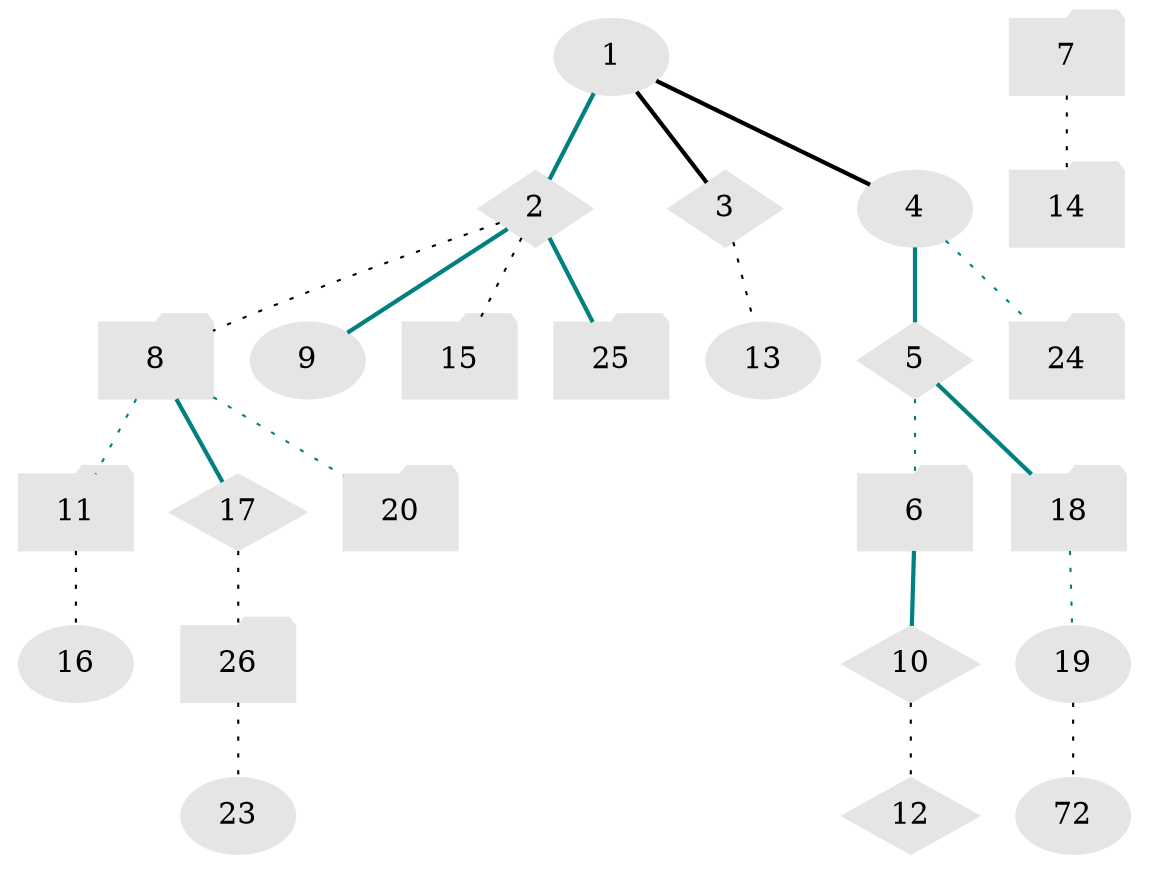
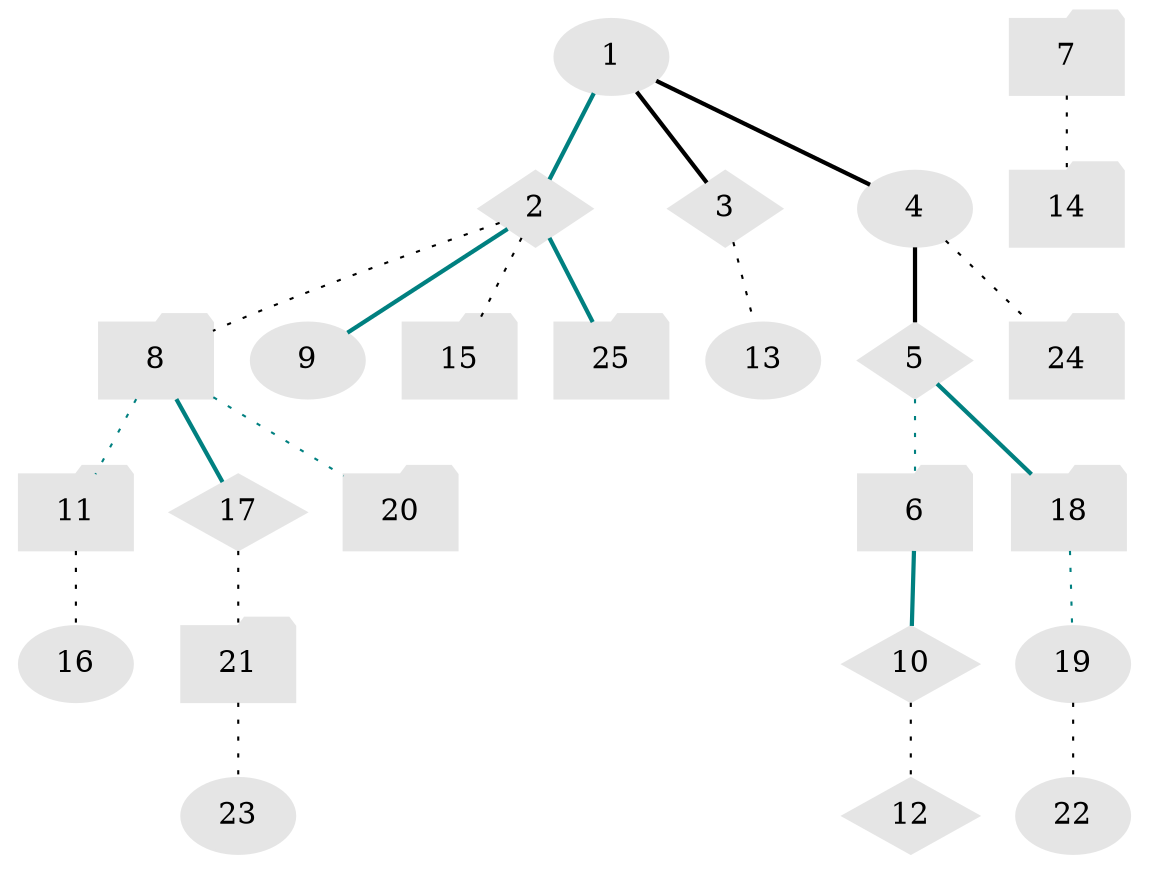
(988, 282) -> (988, 282)
(915, 285) -> (915, 285)
(238, 664) -> (238, 664)
(1073, 816) -> (1073, 816)
